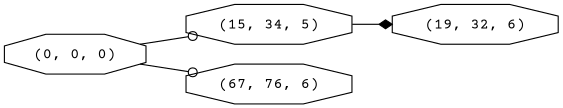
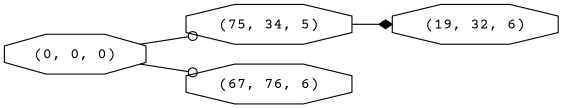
(269, 24) -> (269, 24)
